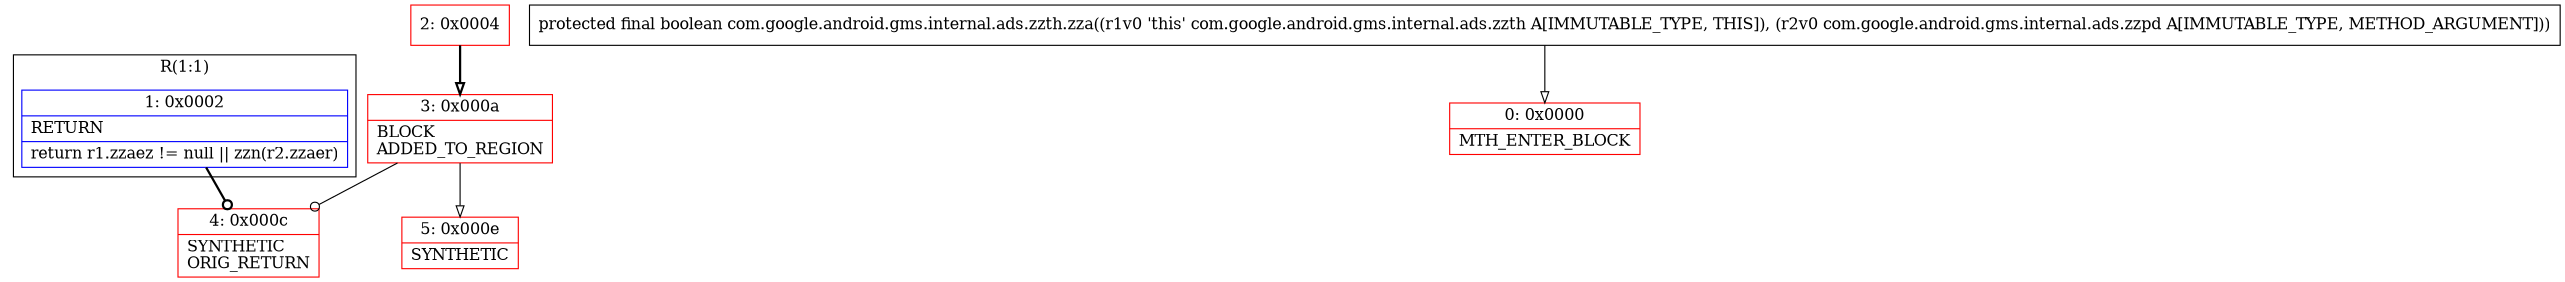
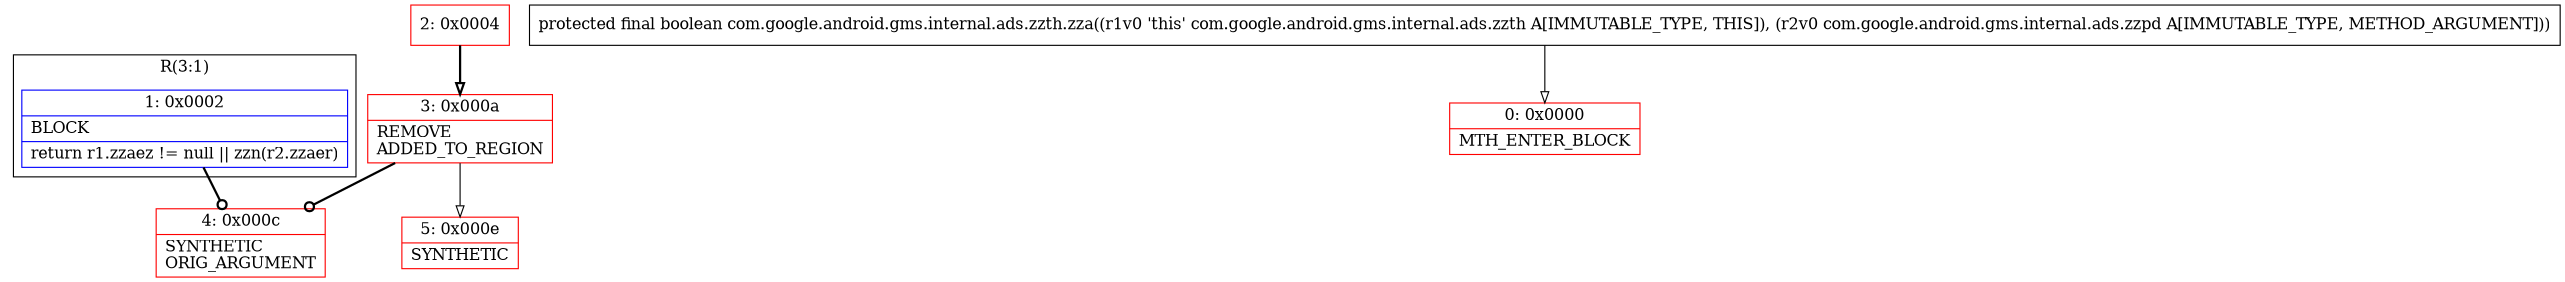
(185, 68) -> (185, 68)
(67, 128) -> (60, 128)
(406, 133) -> (414, 133)
(358, 184) -> (354, 184)
(249, 264) -> (241, 264)
